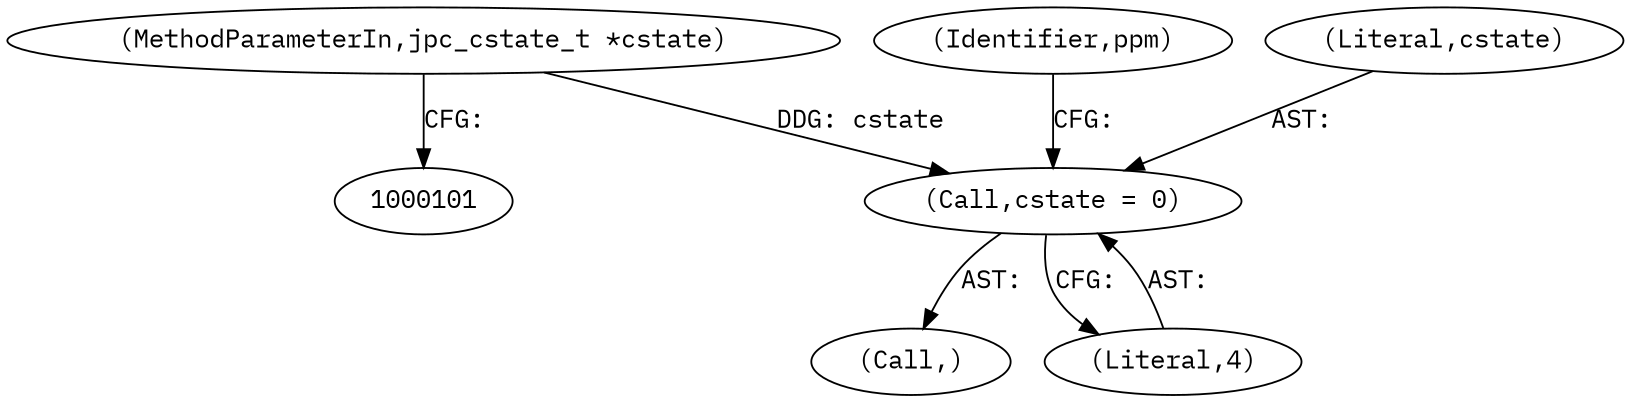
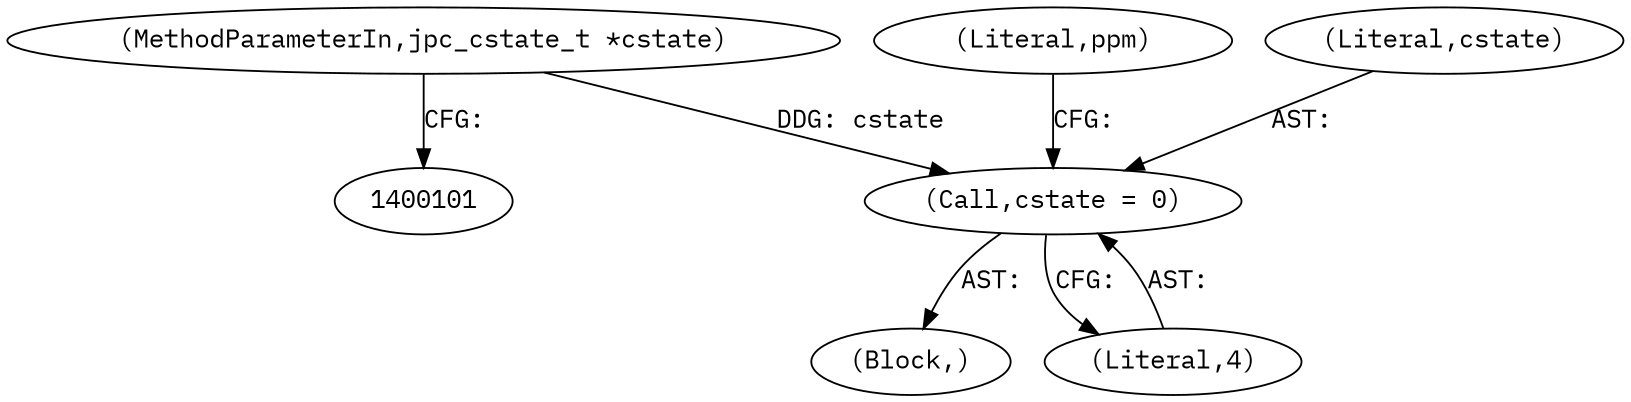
(1053, 41) -> (1053, 41)
(424, 201) -> (424, 201)
(911, 362) -> (911, 362)
